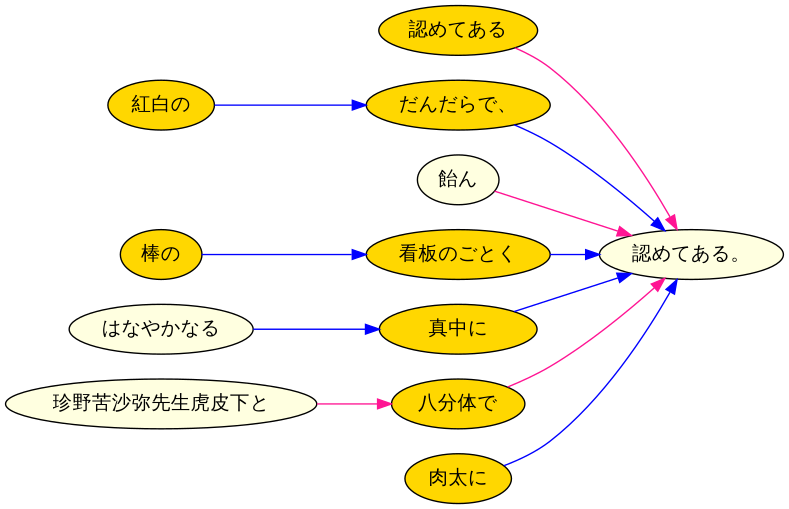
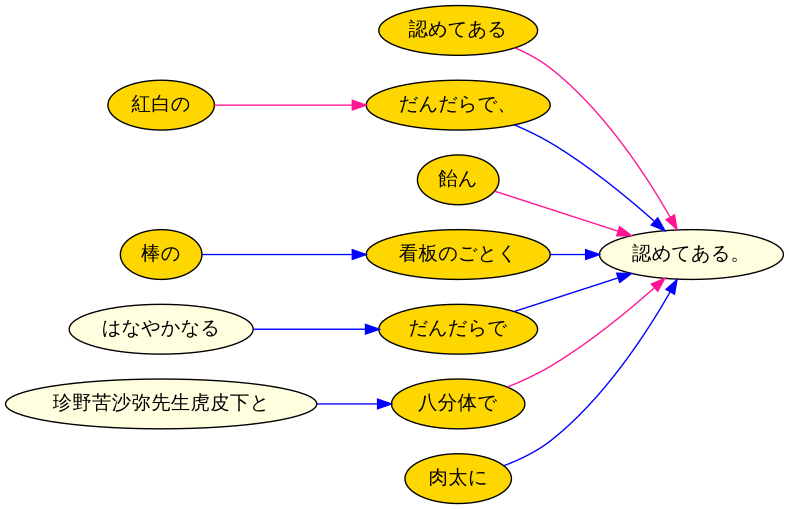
(283, 105) -> (283, 105)
(458, 180) -> (458, 180)
(458, 329) -> (458, 329)
(347, 404) -> (347, 404)
